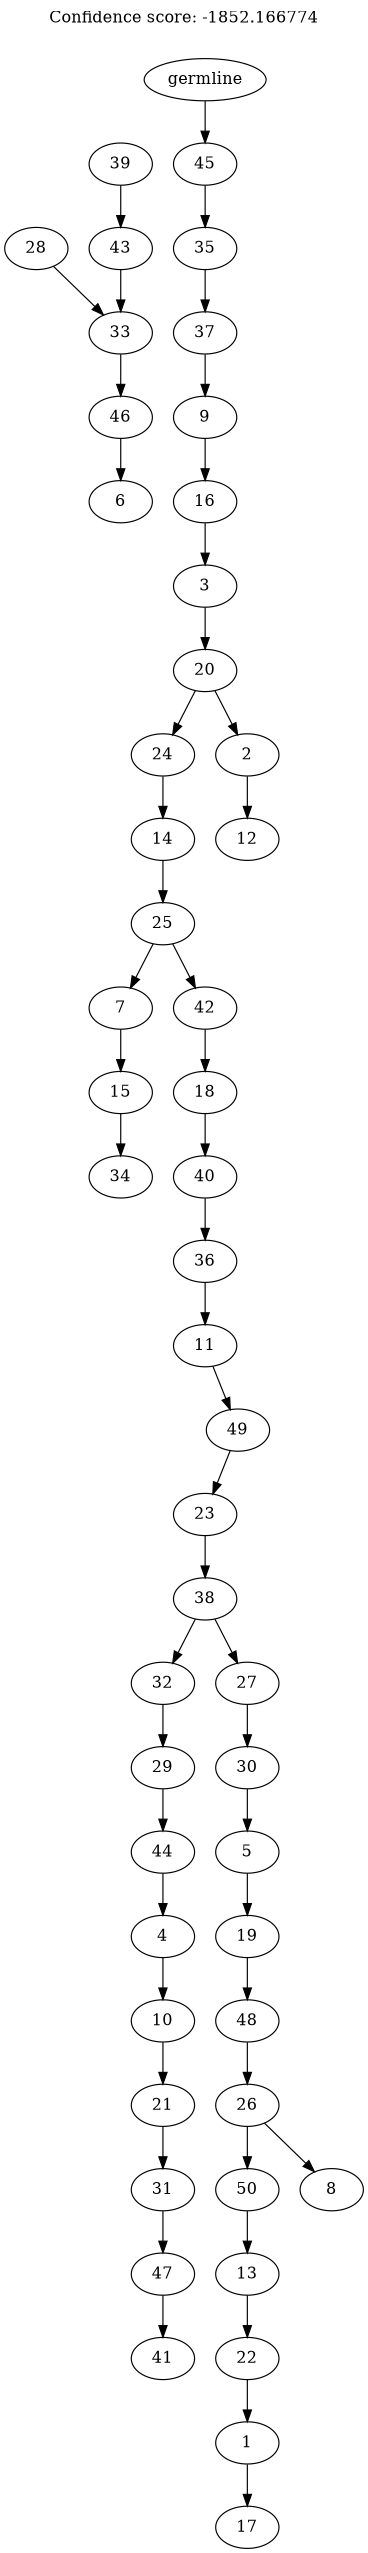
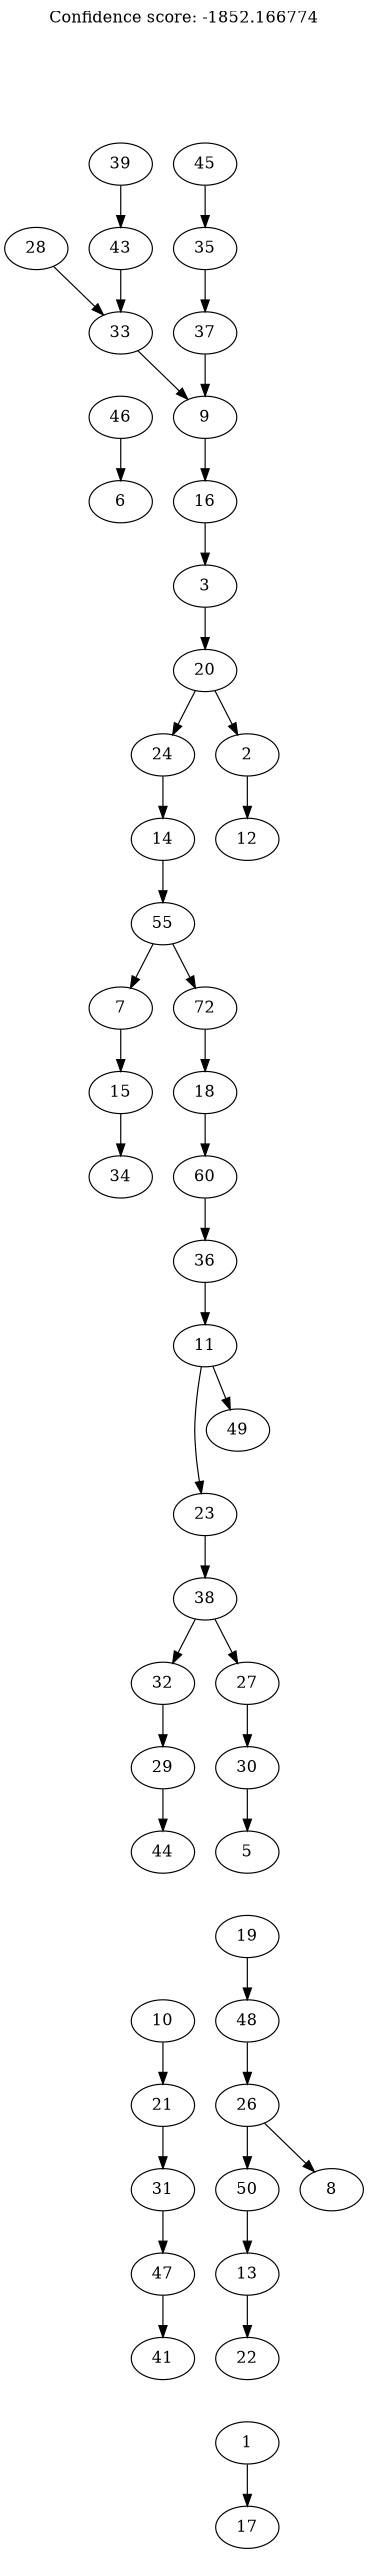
(205, 80) -> none
(121, 369) -> (159, 371)
(163, 924) -> (163, 924)
(205, 1008) -> (205, 1008)
(205, 1177) -> (205, 1177)
(224, 1467) -> (195, 1424)
(247, 1889) -> none
(163, 1937) -> none
(247, 2395) -> none
